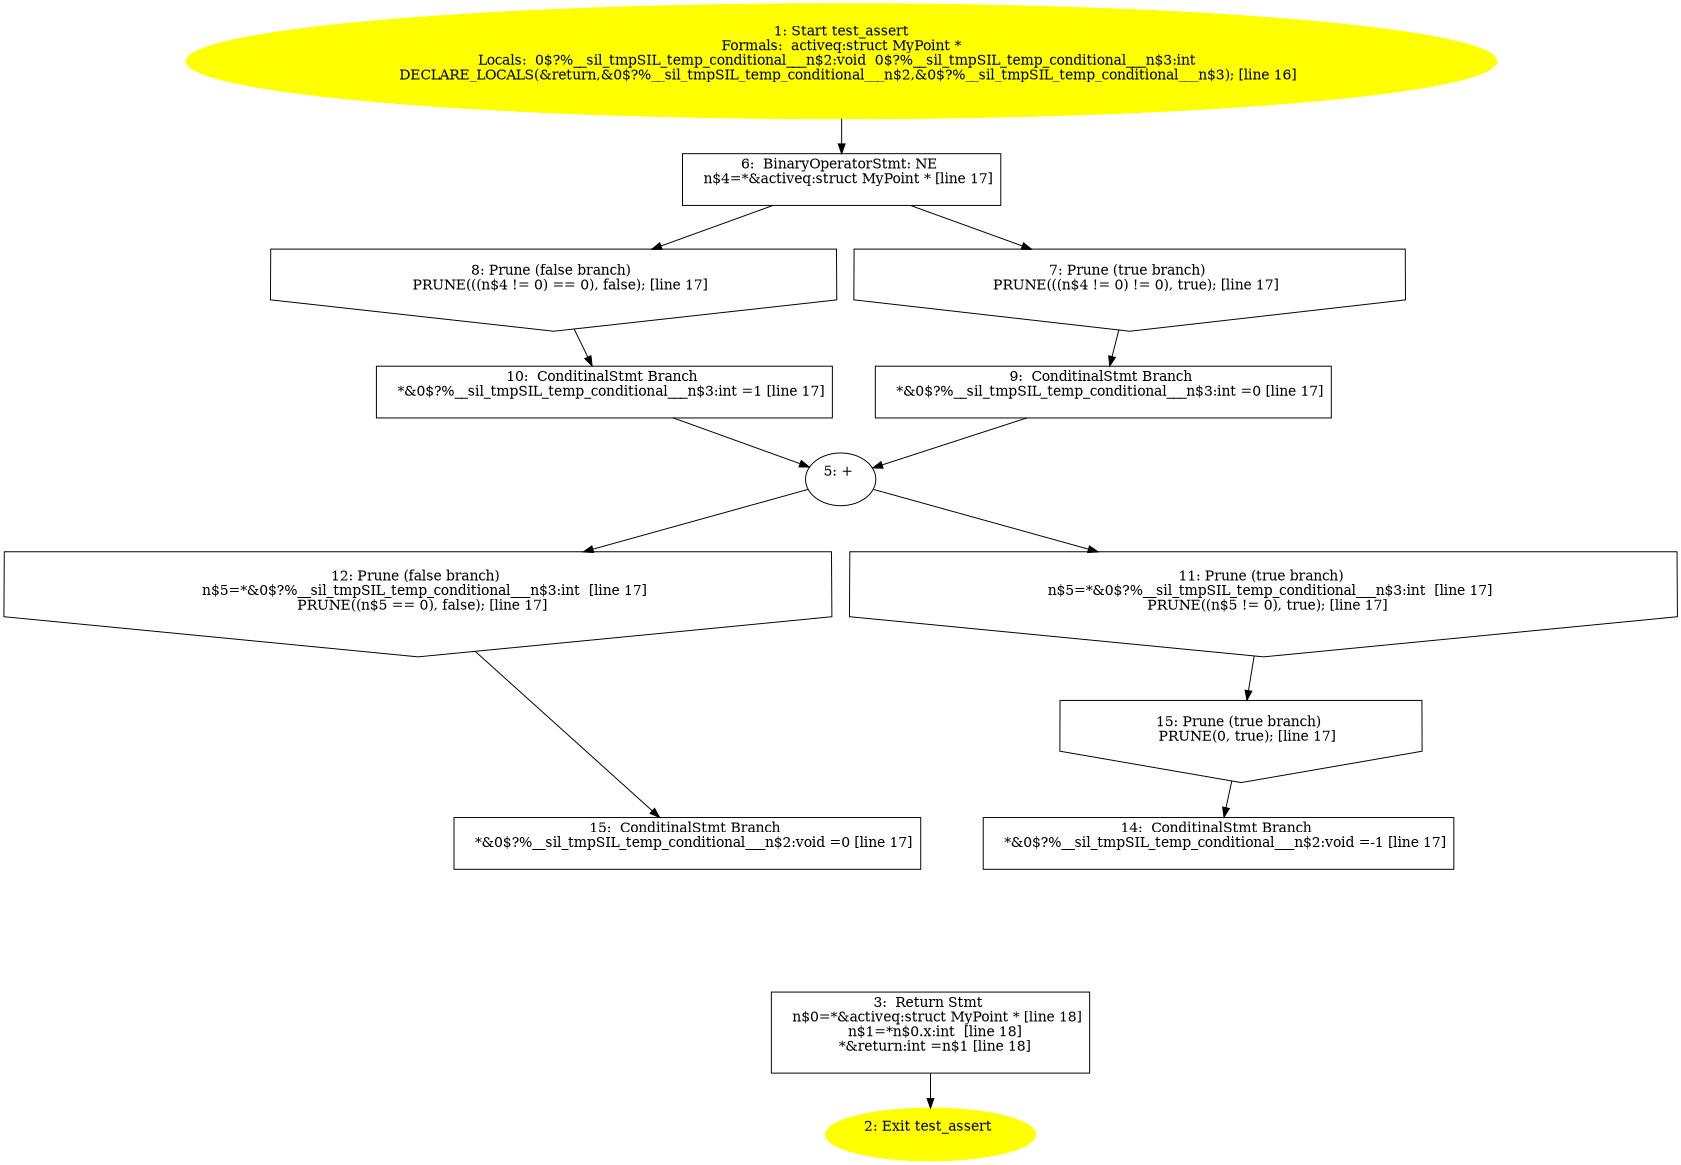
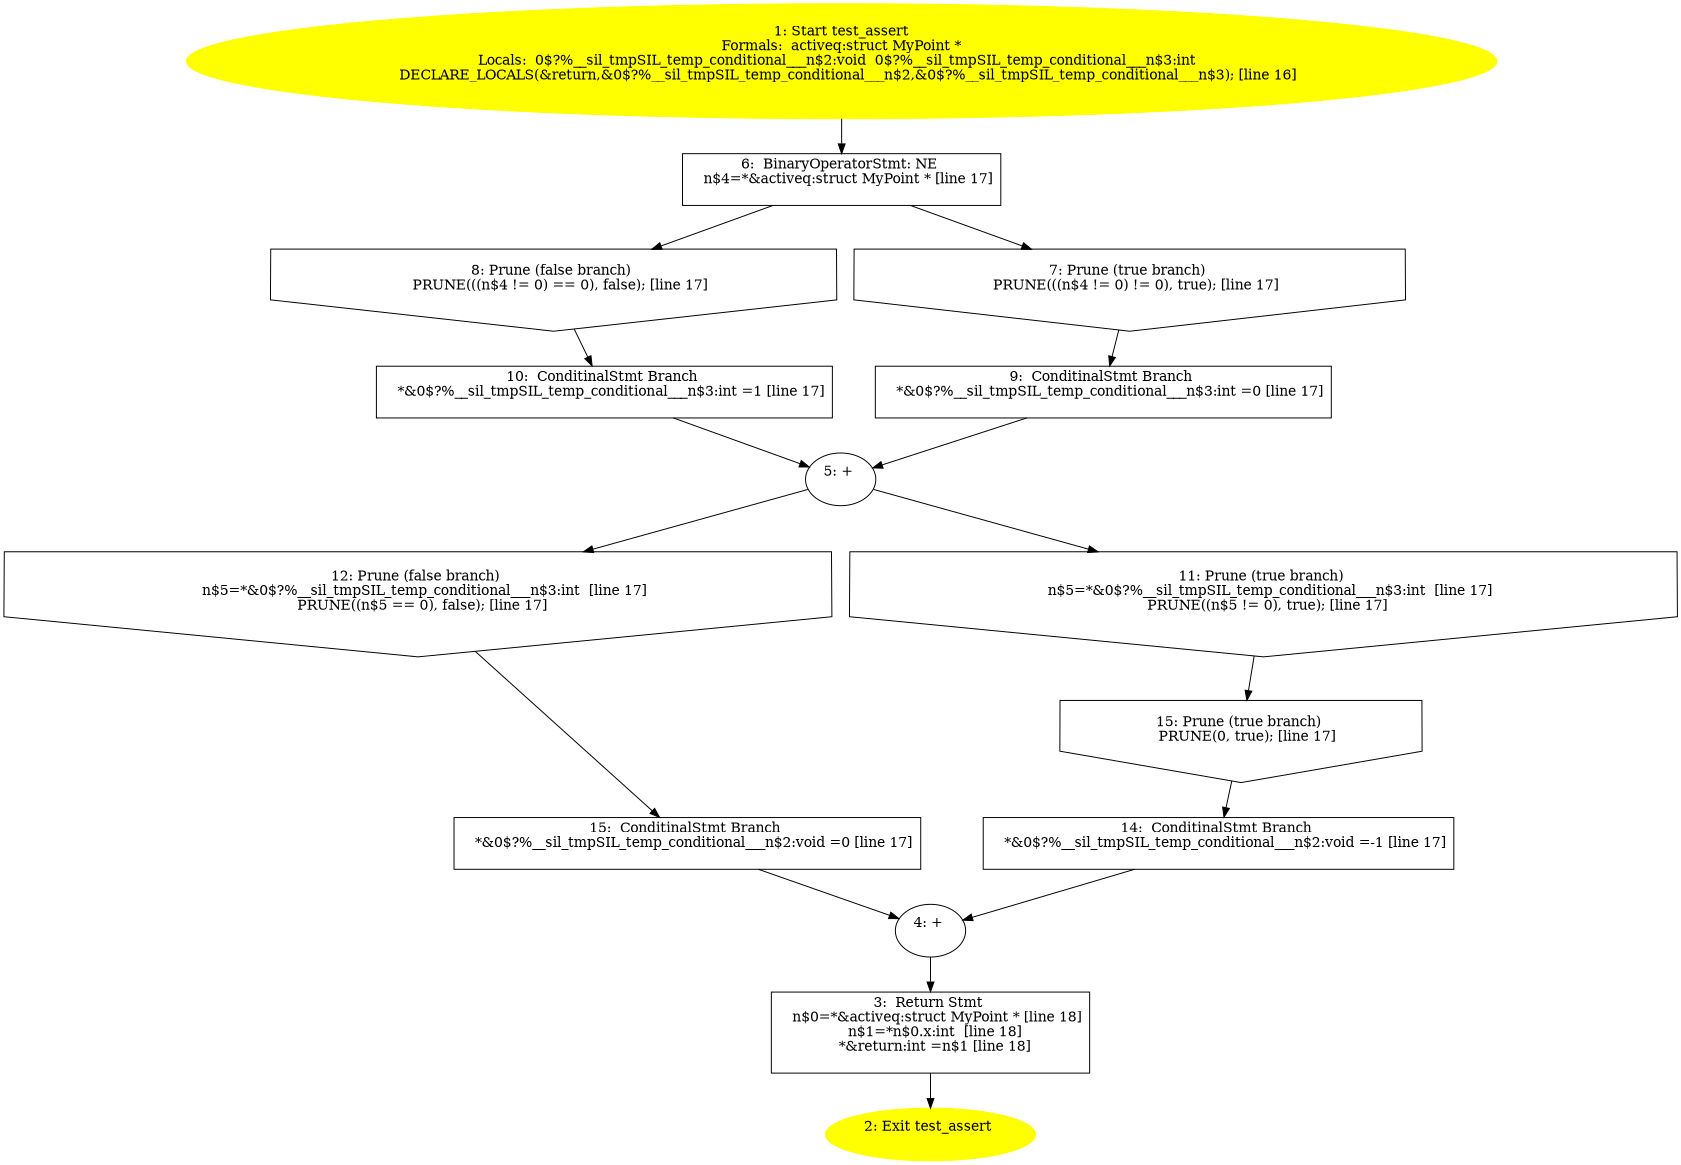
none -> (930, 931)
